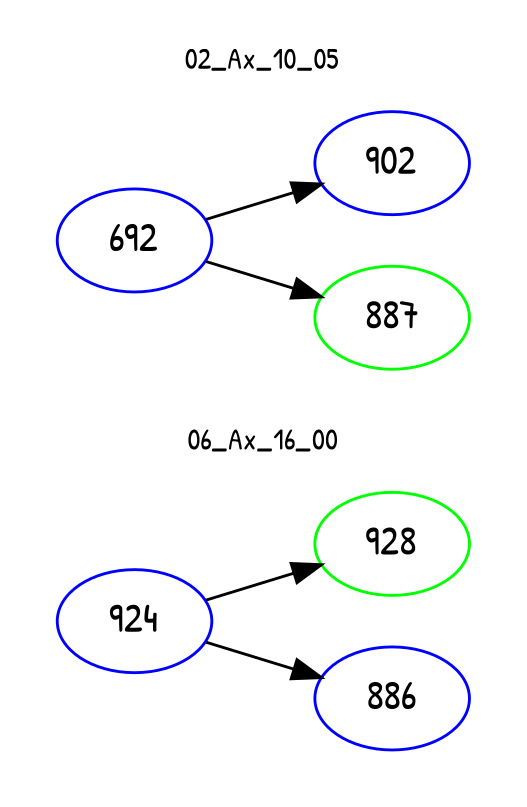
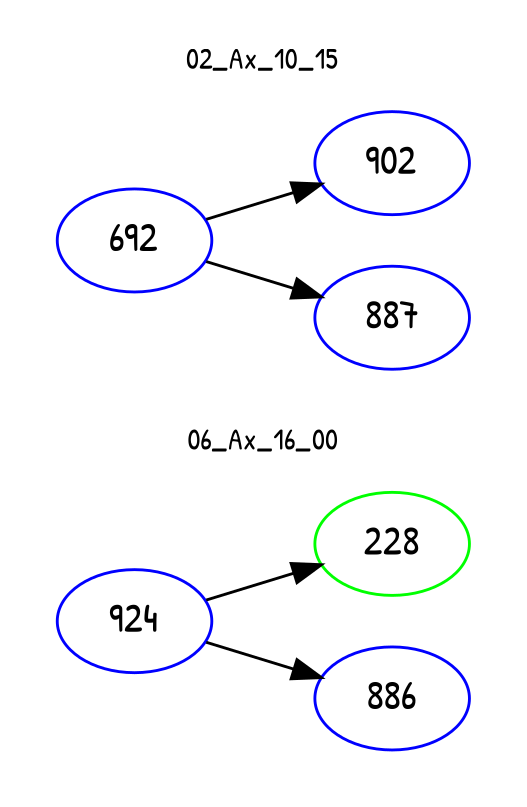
(263, 62) -> (263, 62)
(392, 318) -> (392, 318)
(392, 544) -> (392, 544)
